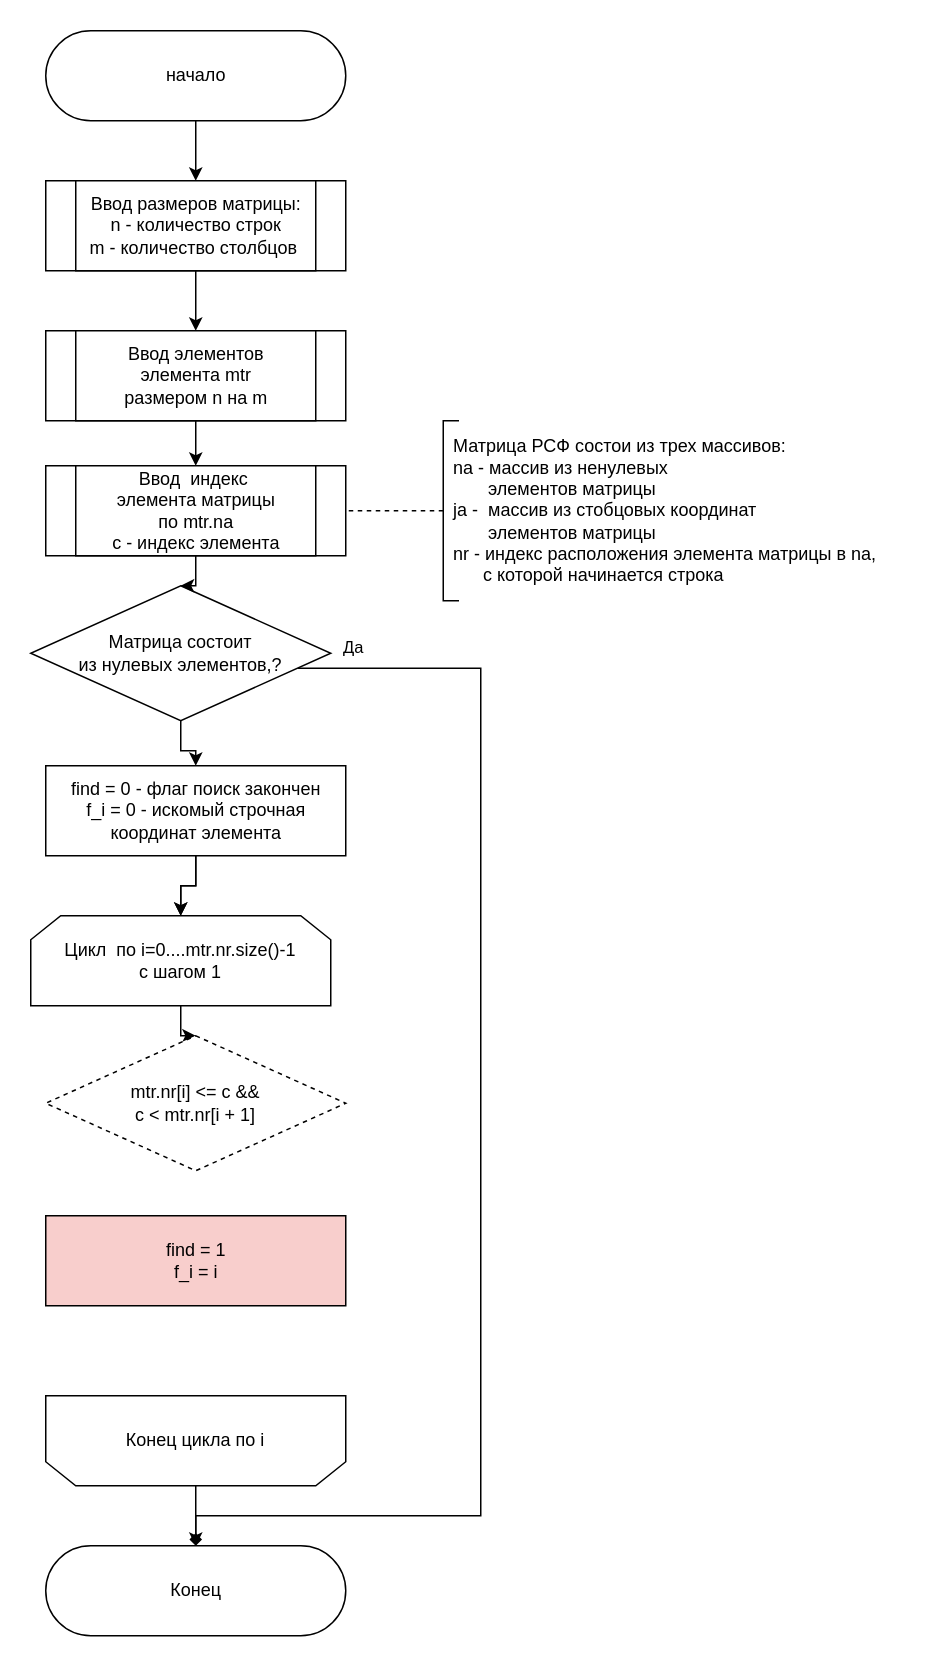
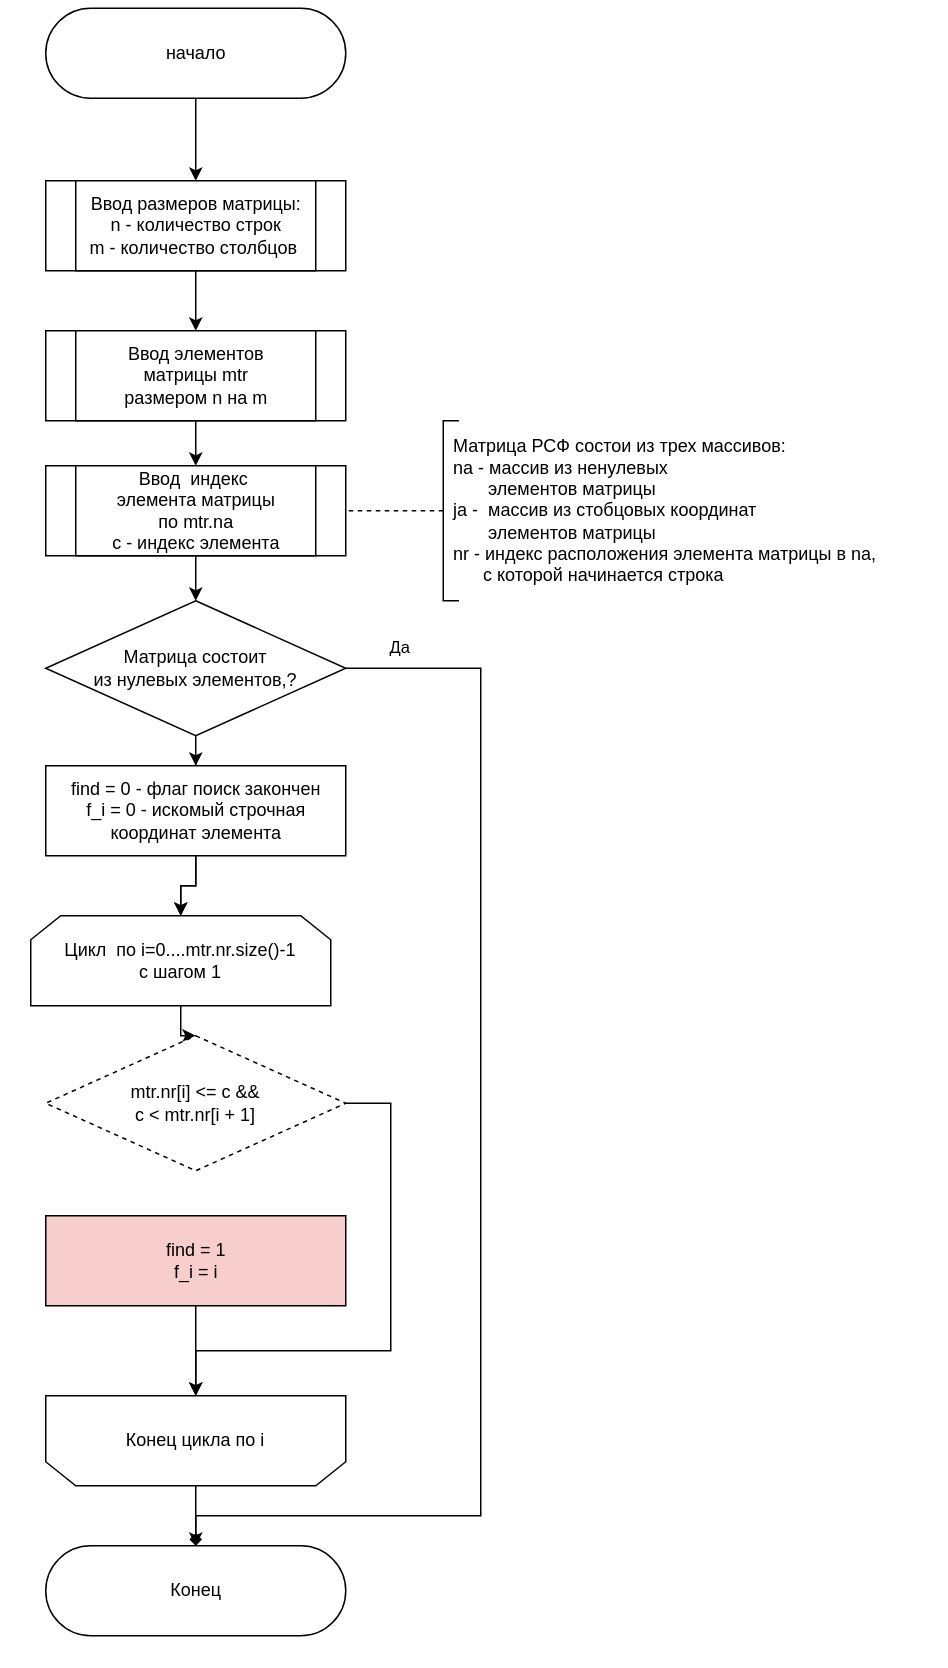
(196, 76) -> (196, 53)
(197, 376) -> (197, 376)
(181, 653) -> (196, 668)
none -> (391, 1301)
none -> (196, 1326)
